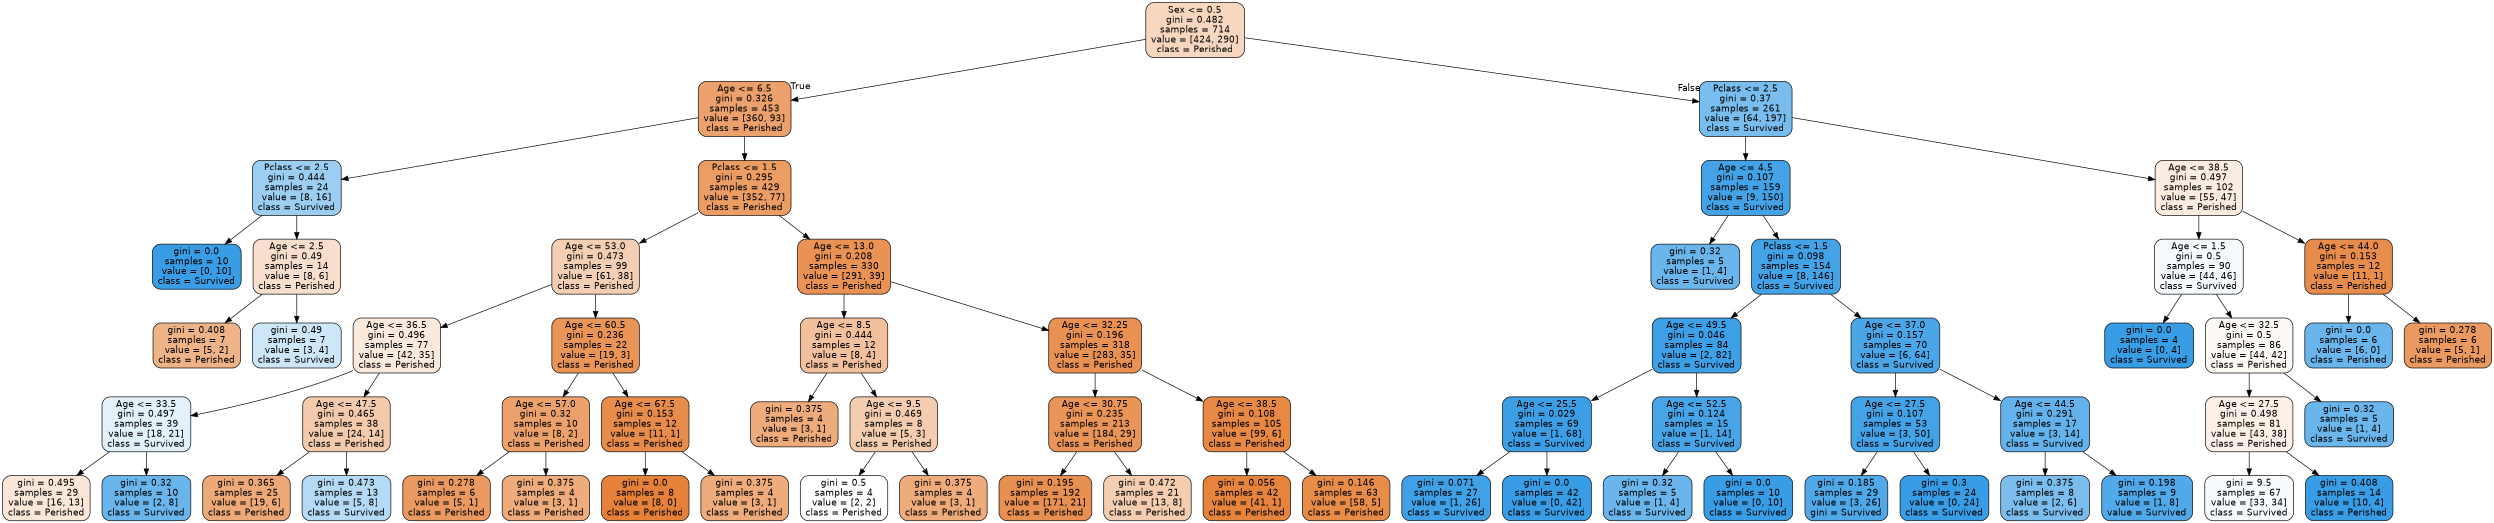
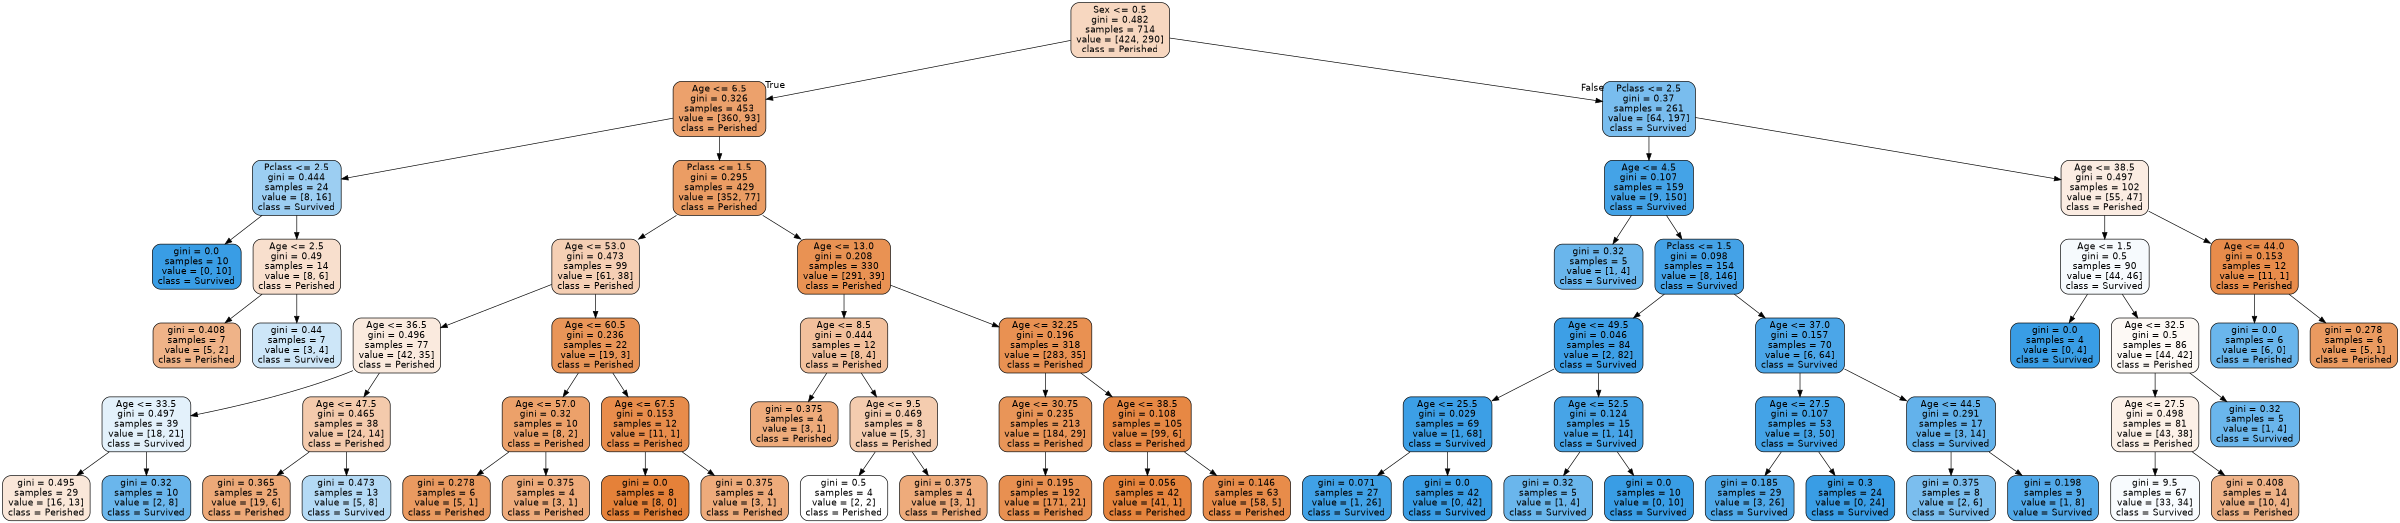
(297, 345) -> (297, 345)
(1147, 498) -> none
(1846, 498) -> (1750, 498)
(2349, 498) -> (2255, 498)
